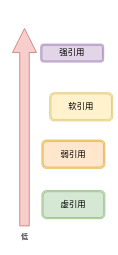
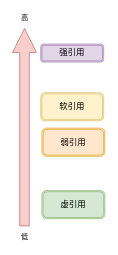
none -> (24, 18)
(81, 107) -> (72, 107)
(73, 154) -> (73, 142)
